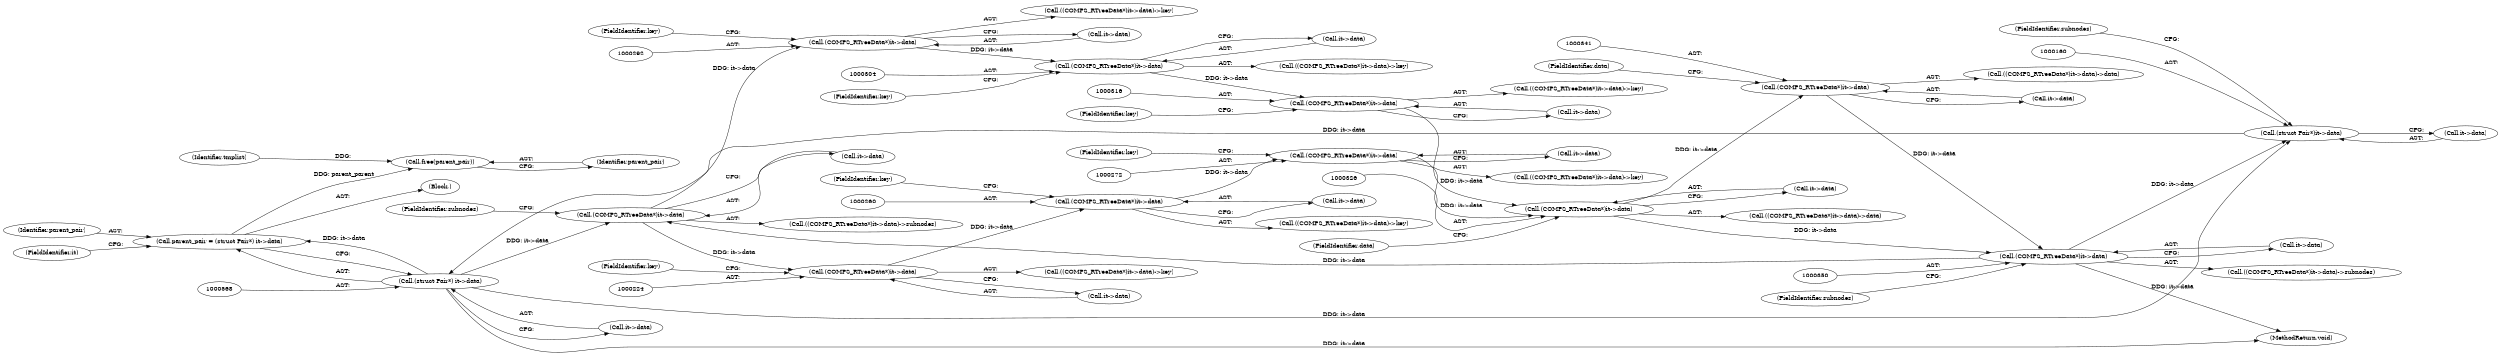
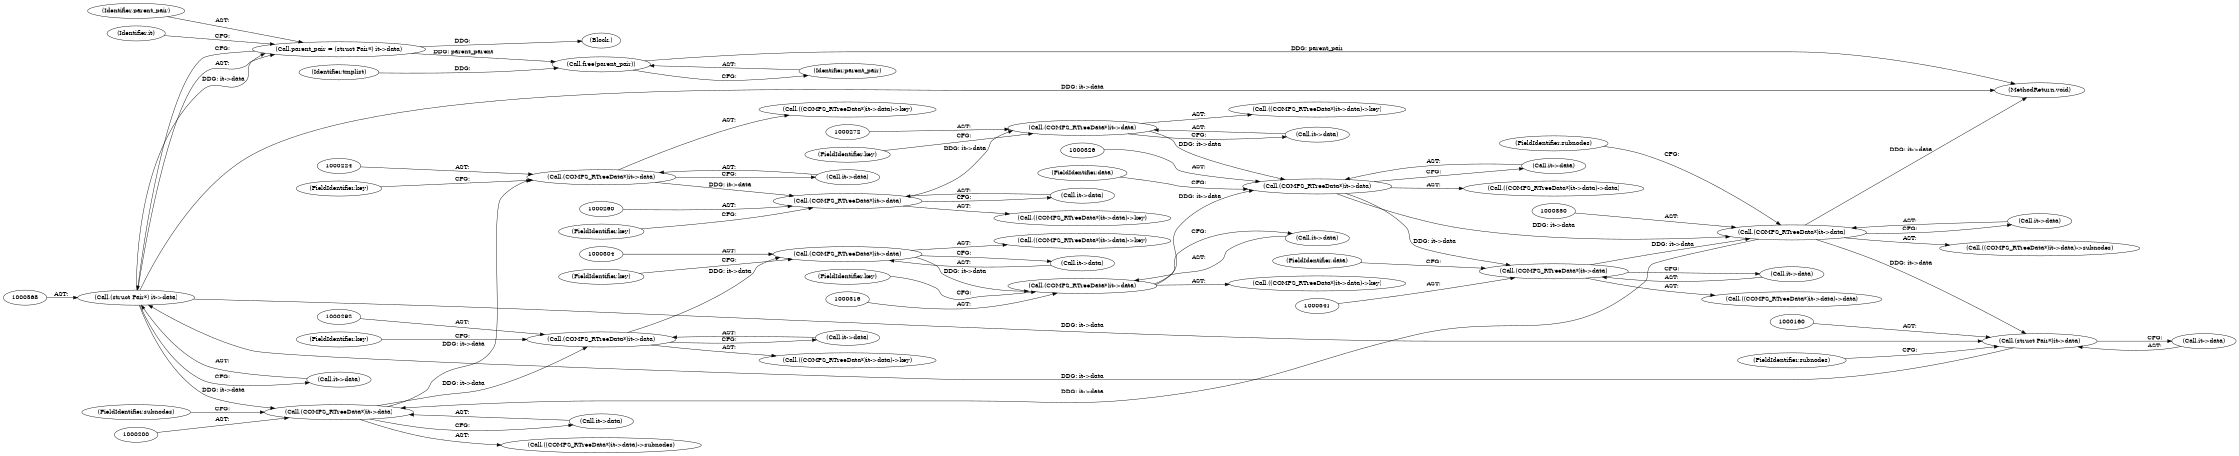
none -> (1329, 52)
(344, 197) -> (463, 41)
(52, 253) -> (136, 33)
none -> (136, 435)
